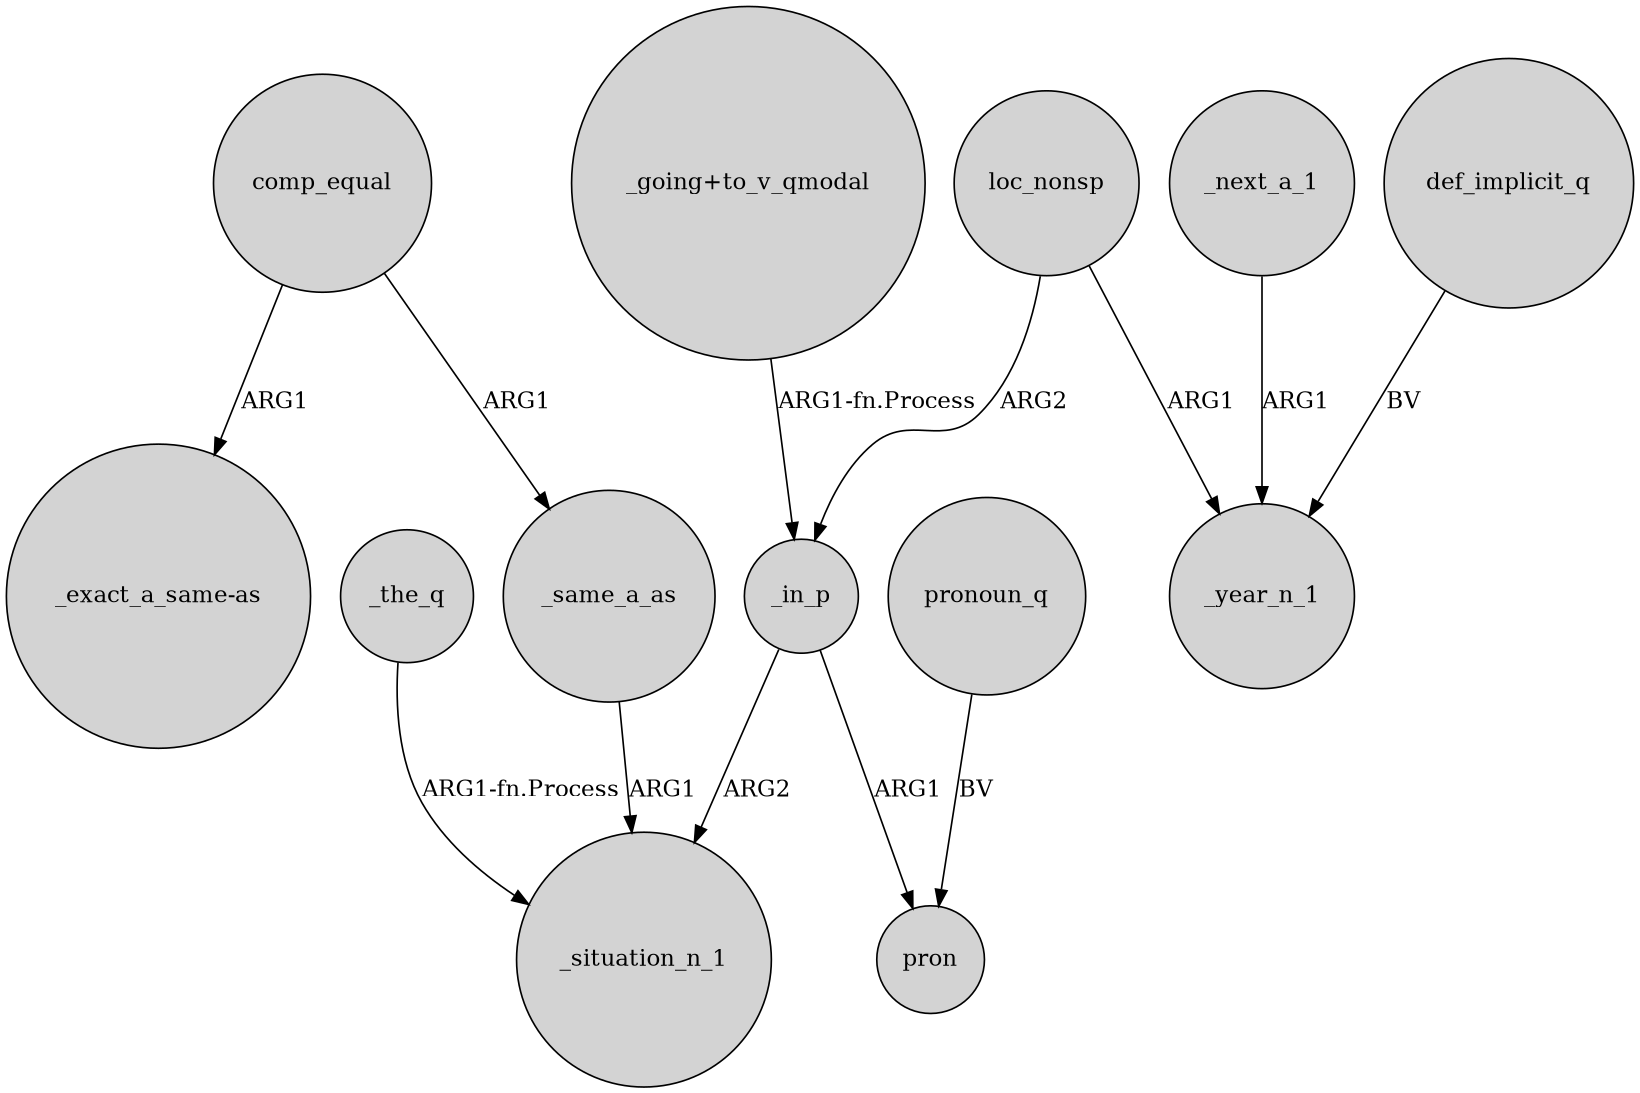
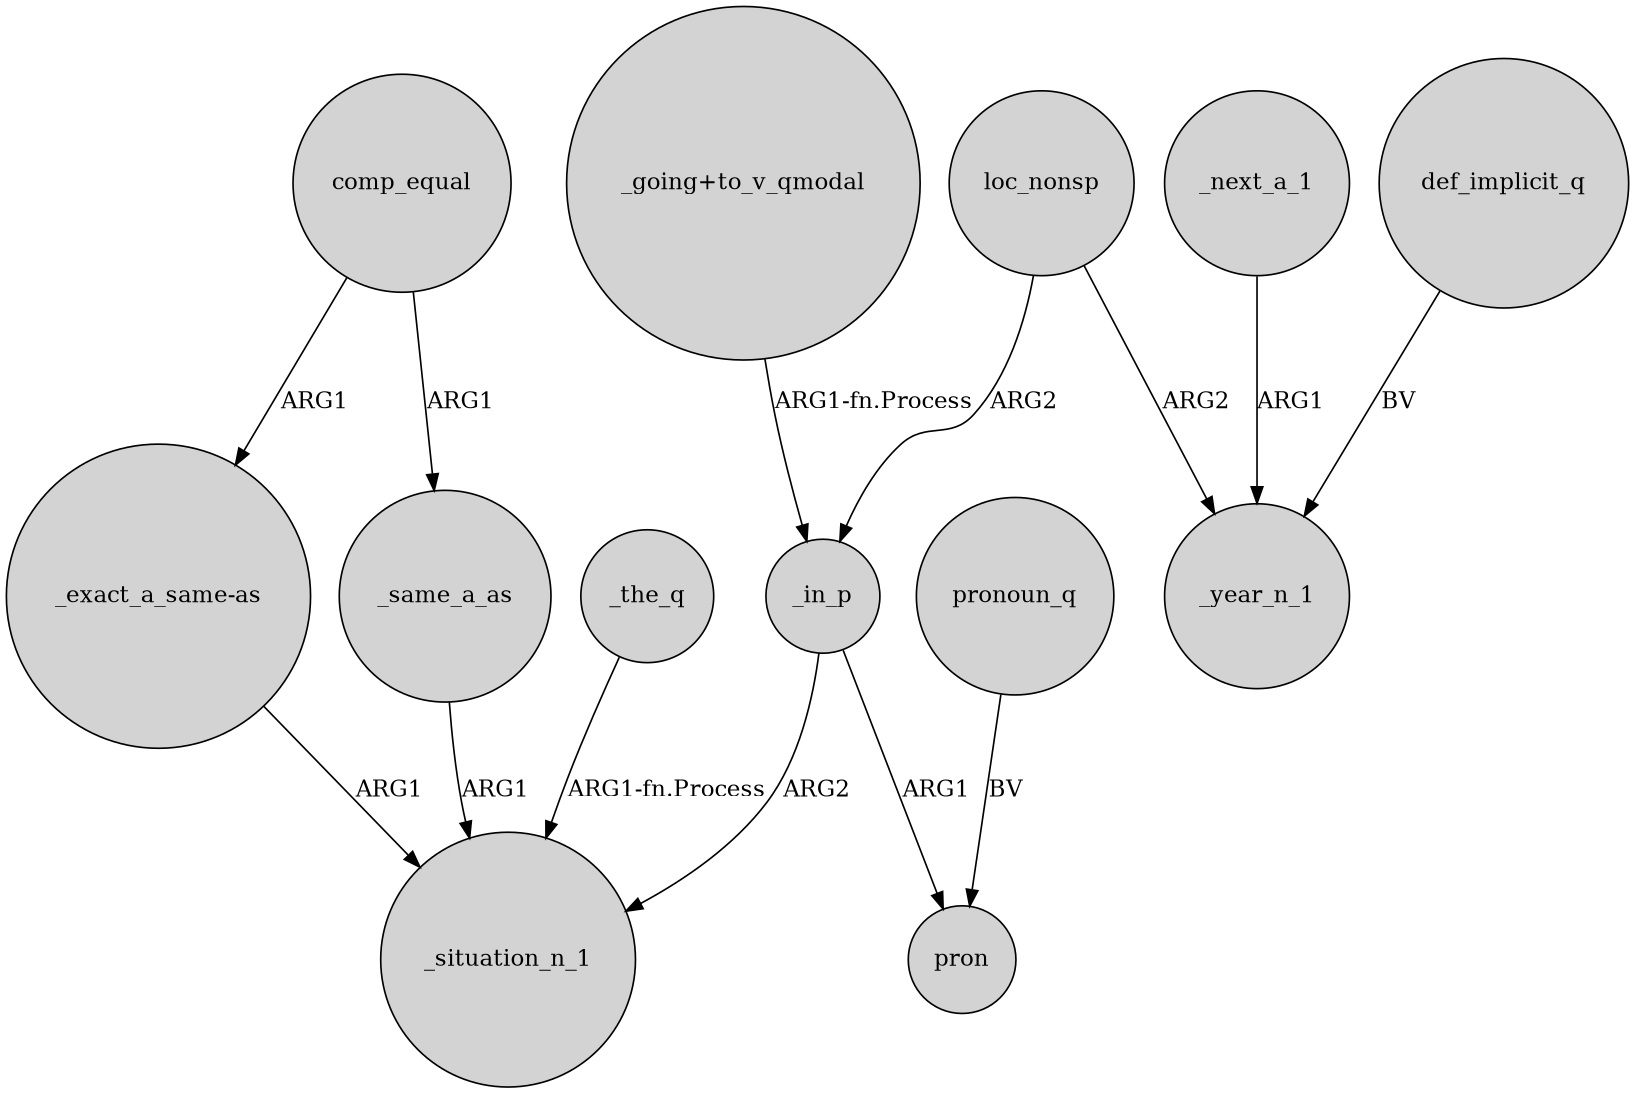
(1202, 402) -> (1197, 402)
none -> (336, 781)
